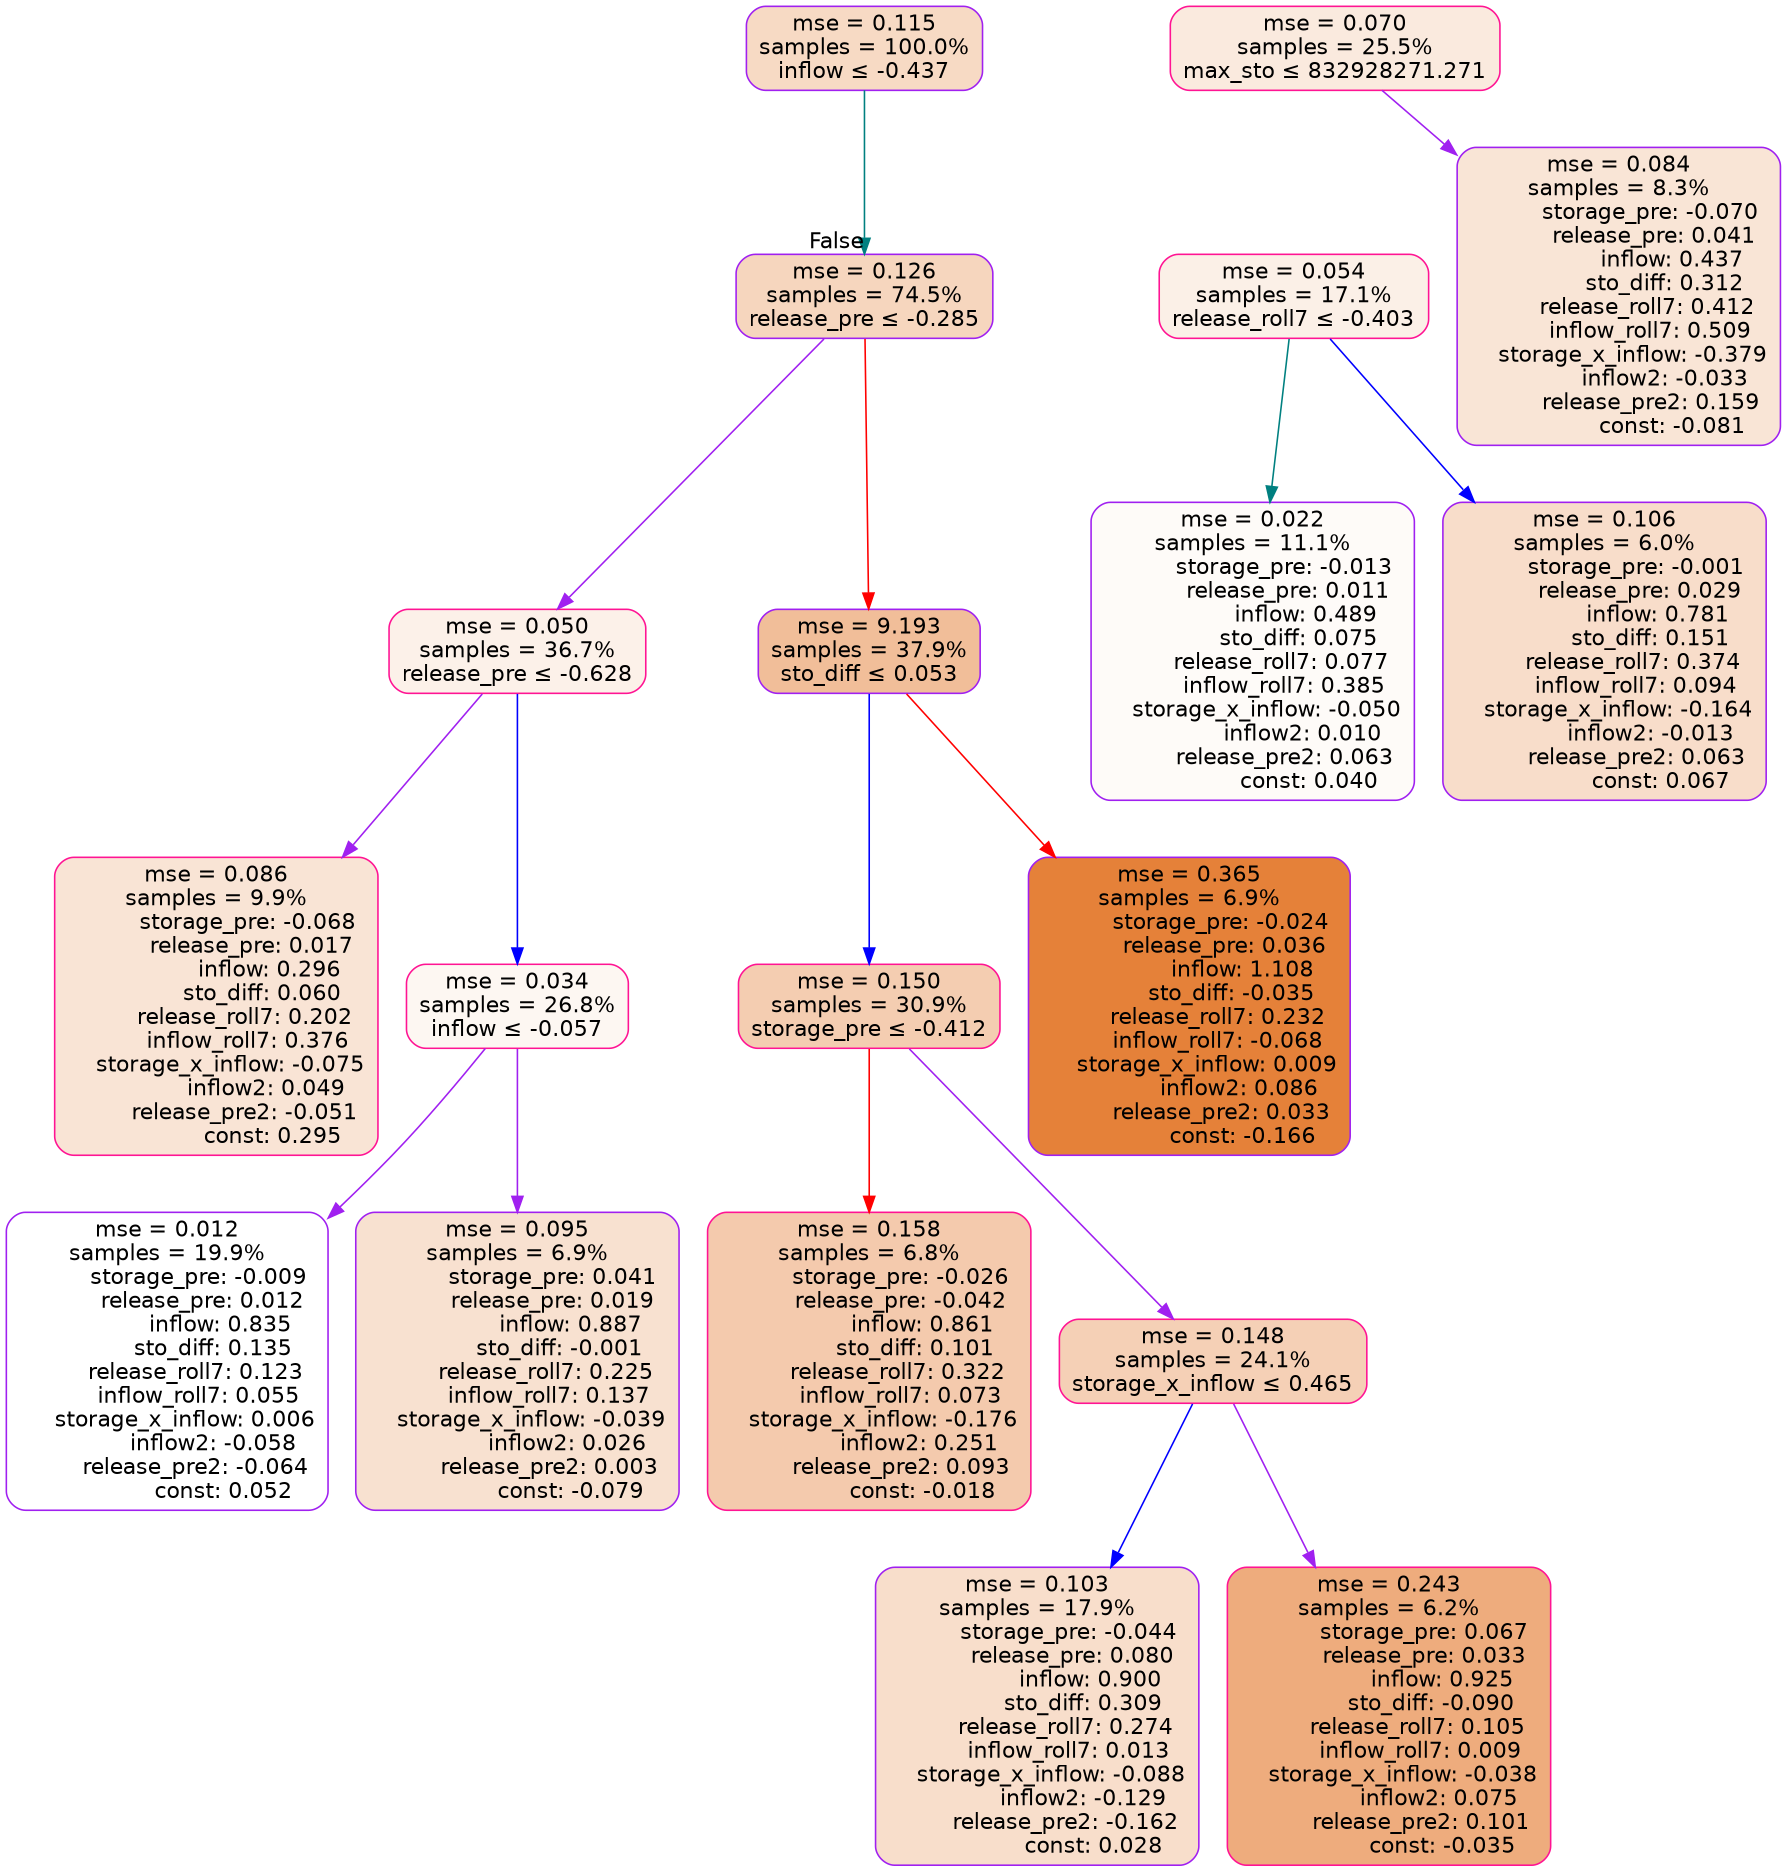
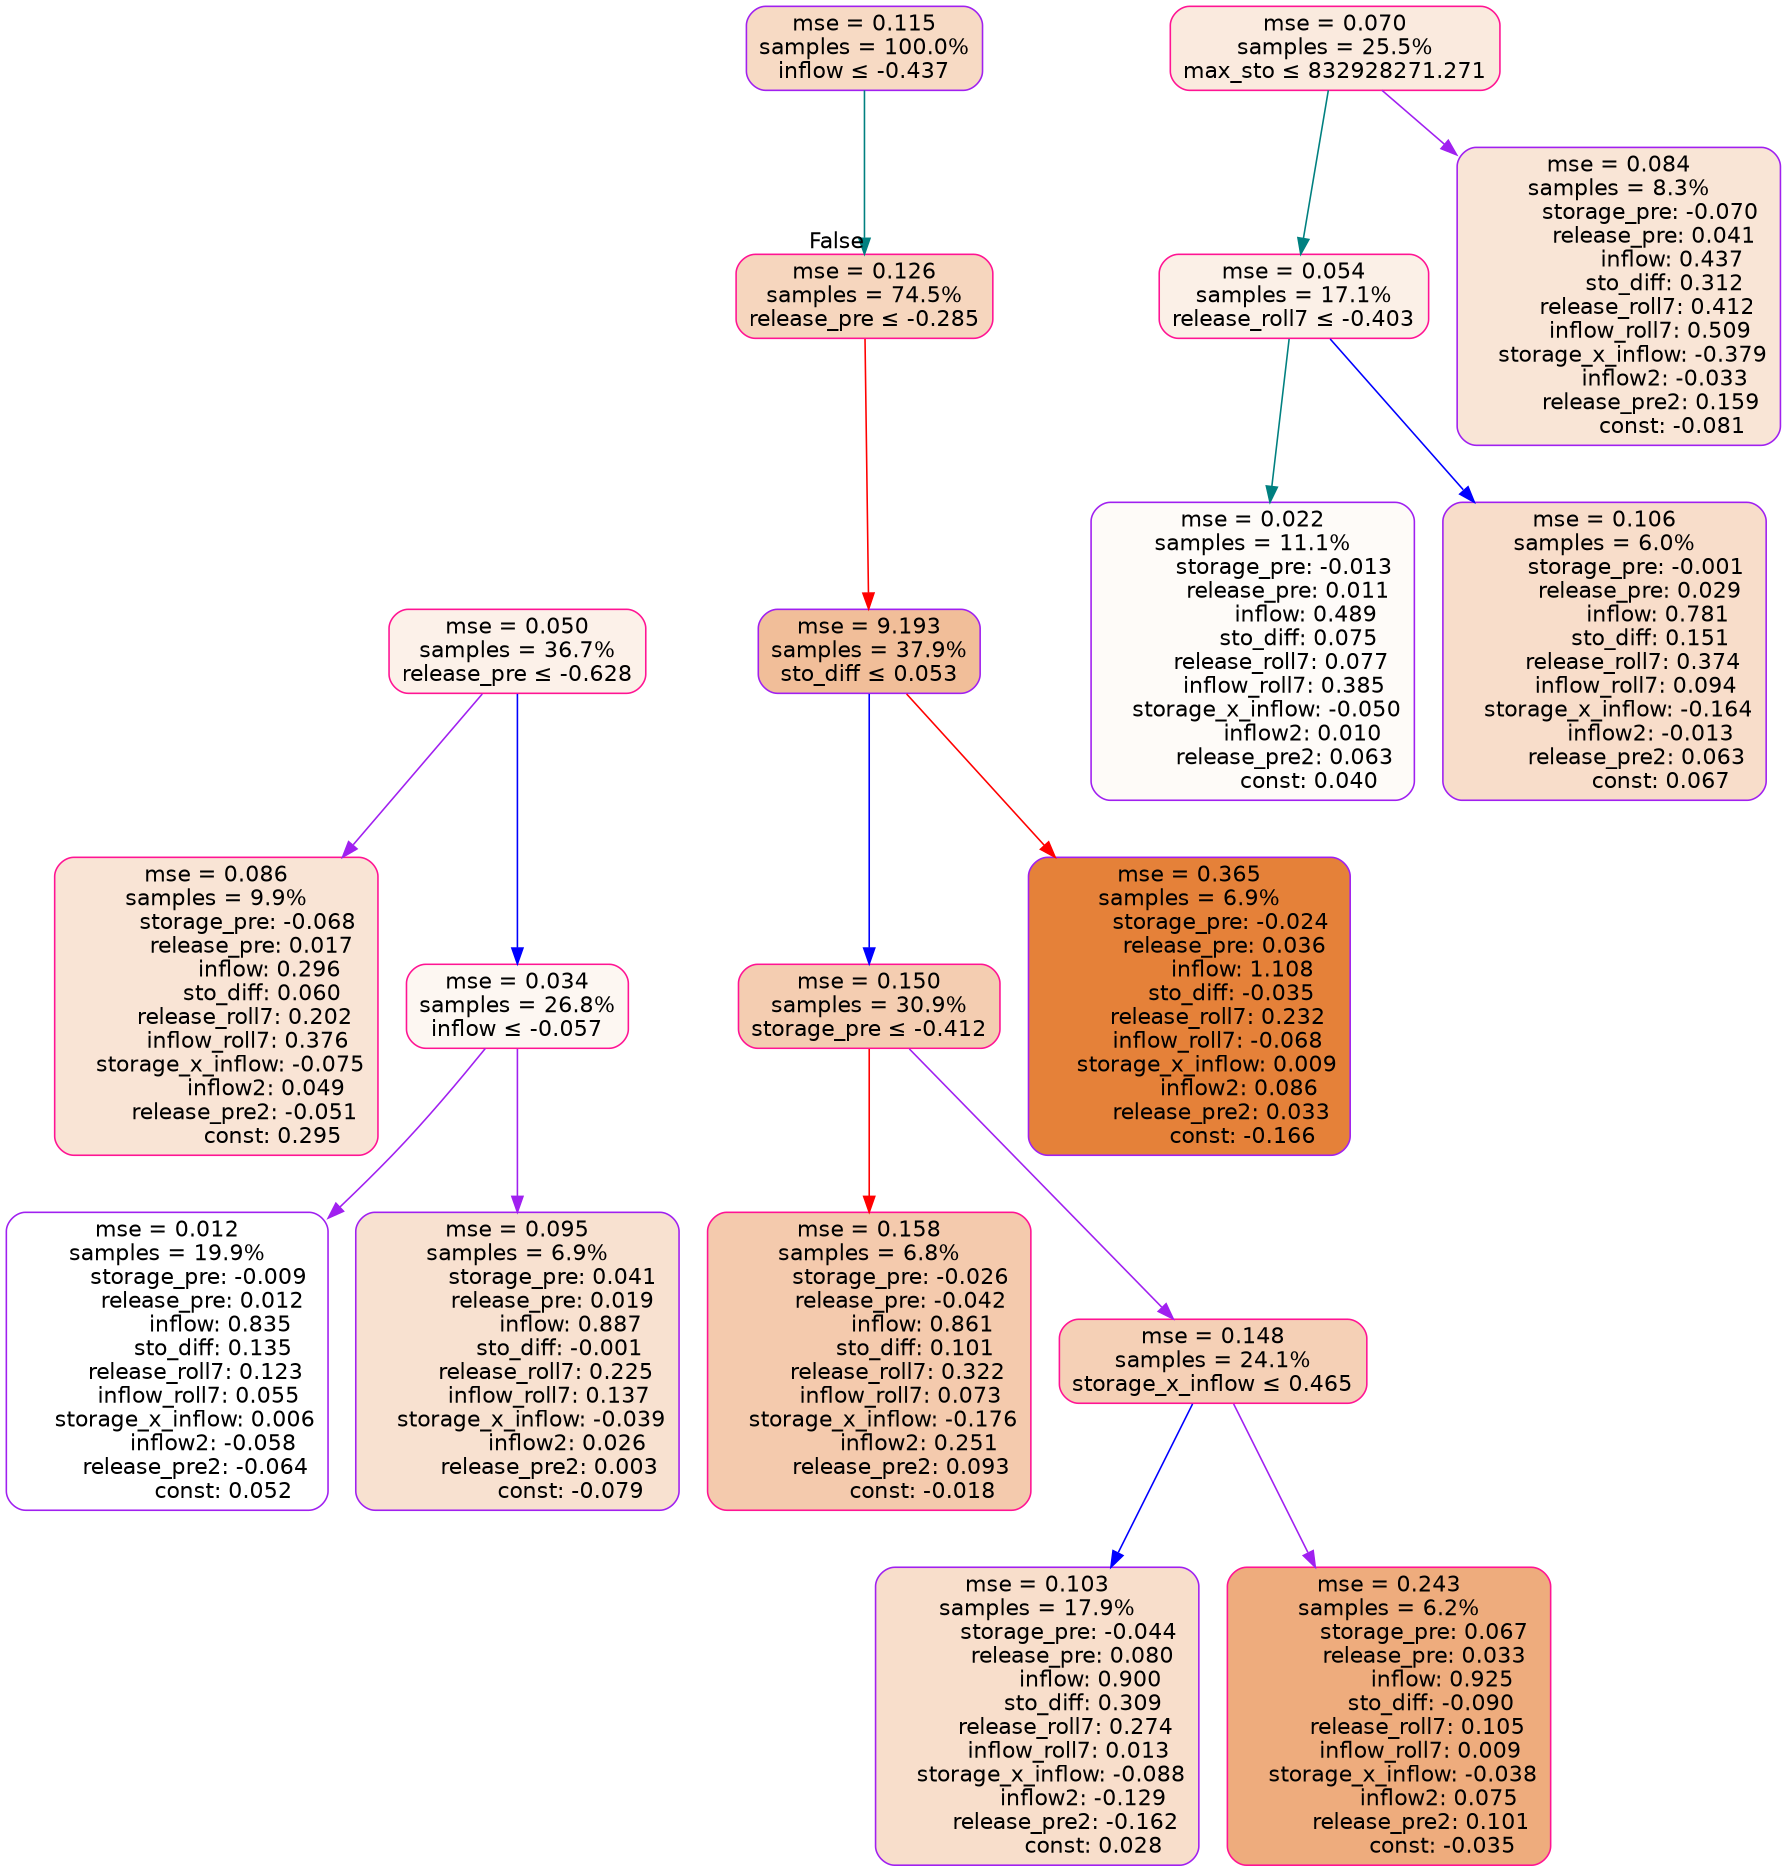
none -> (1316, 164)
(864, 296) -> (864, 296)
(697, 468) -> none
